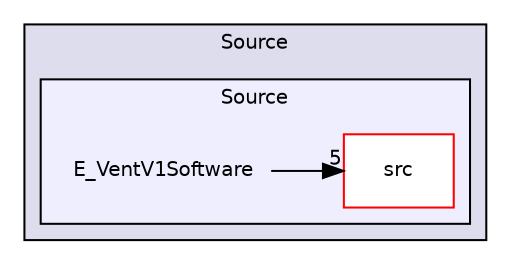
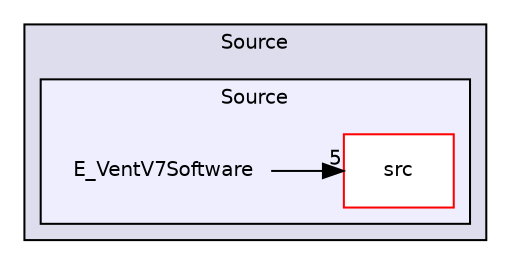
(164, 171) -> (164, 171)
